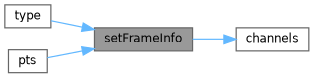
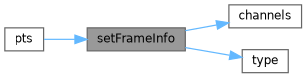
(67, 24) -> (207, 51)
